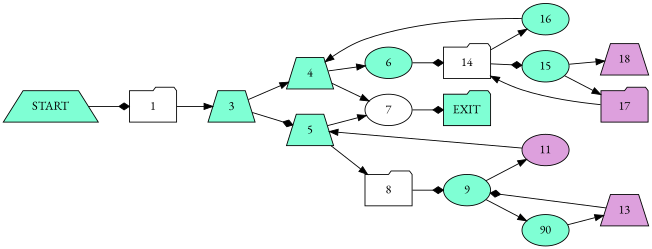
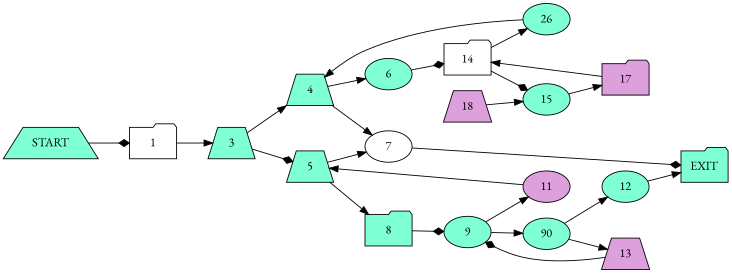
(546, 19) -> (547, 19)
(583, 63) -> (500, 104)
none -> (626, 187)
(389, 190) -> (389, 230)
